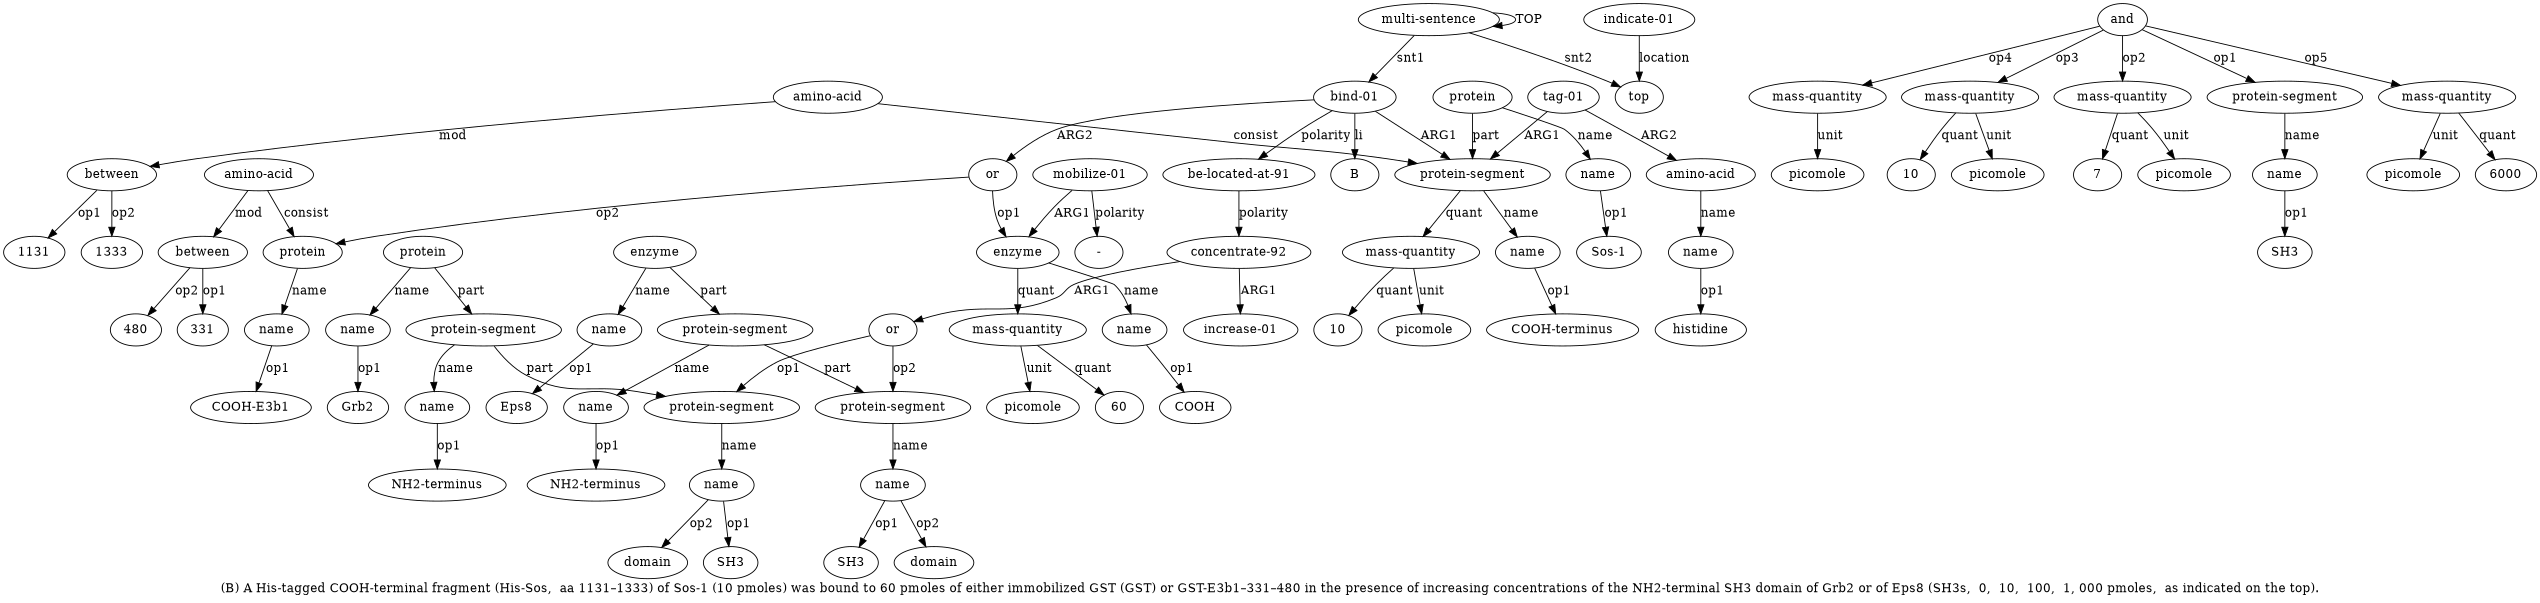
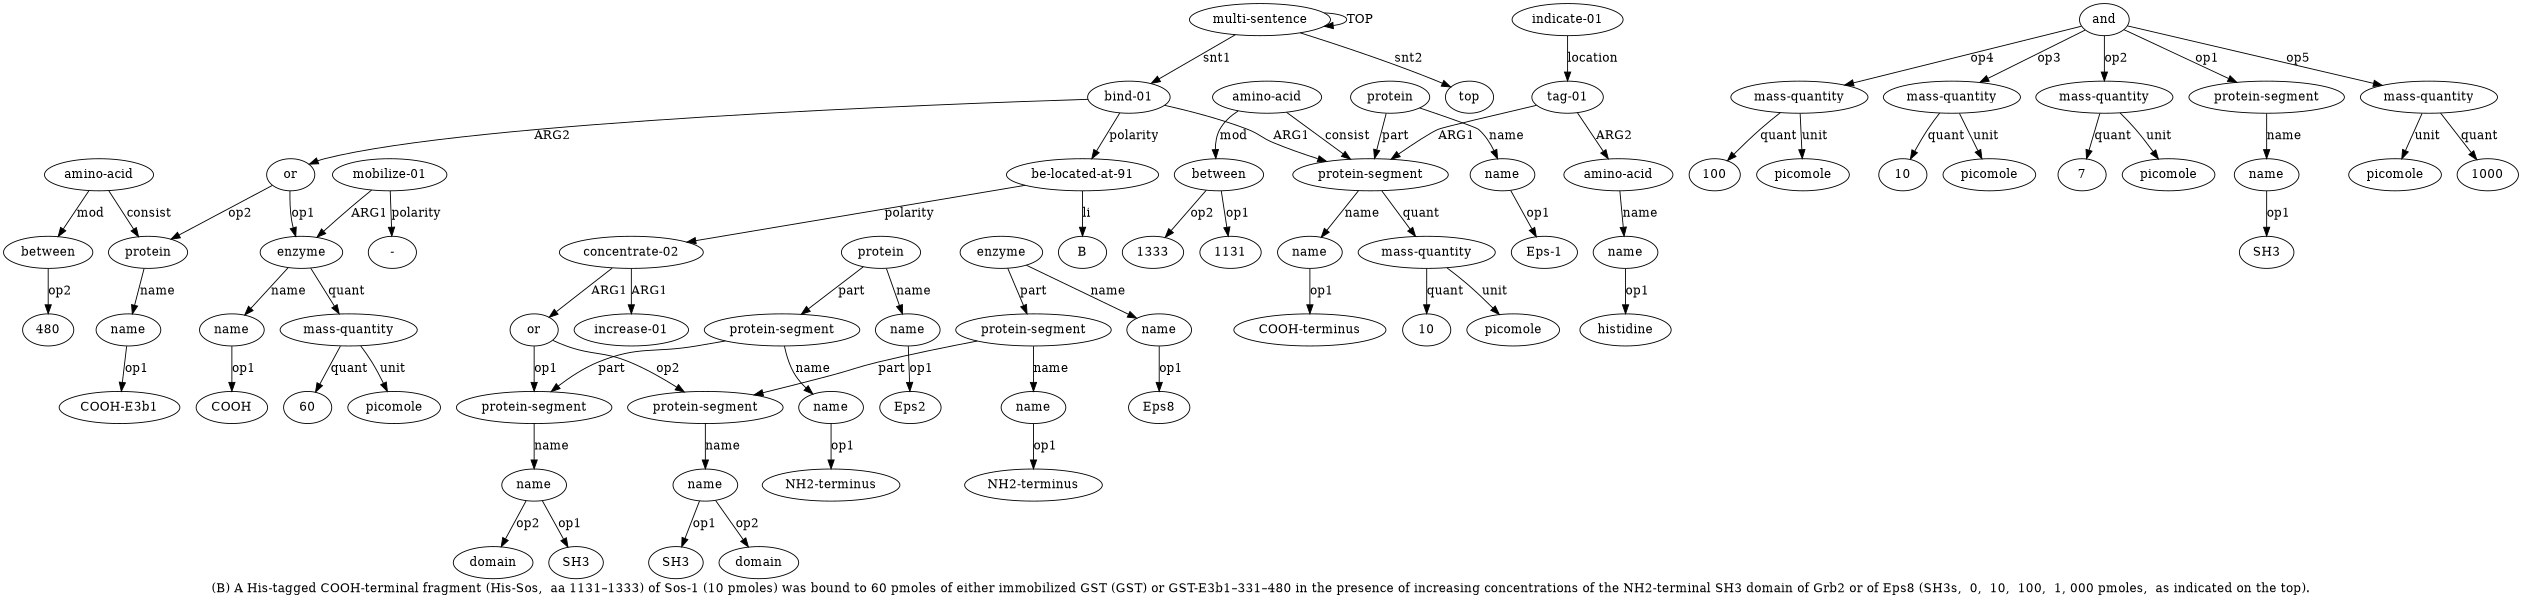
(1639, 54) -> (1568, 54)
(1355, 132) -> (1082, 209)
none -> (1715, 175)
(2506, 175) -> (2488, 175)
(1239, 252) -> (631, 252)
(1609, 252) -> (1544, 252)
(203, 330) -> none
(358, 407) -> (910, 407)
